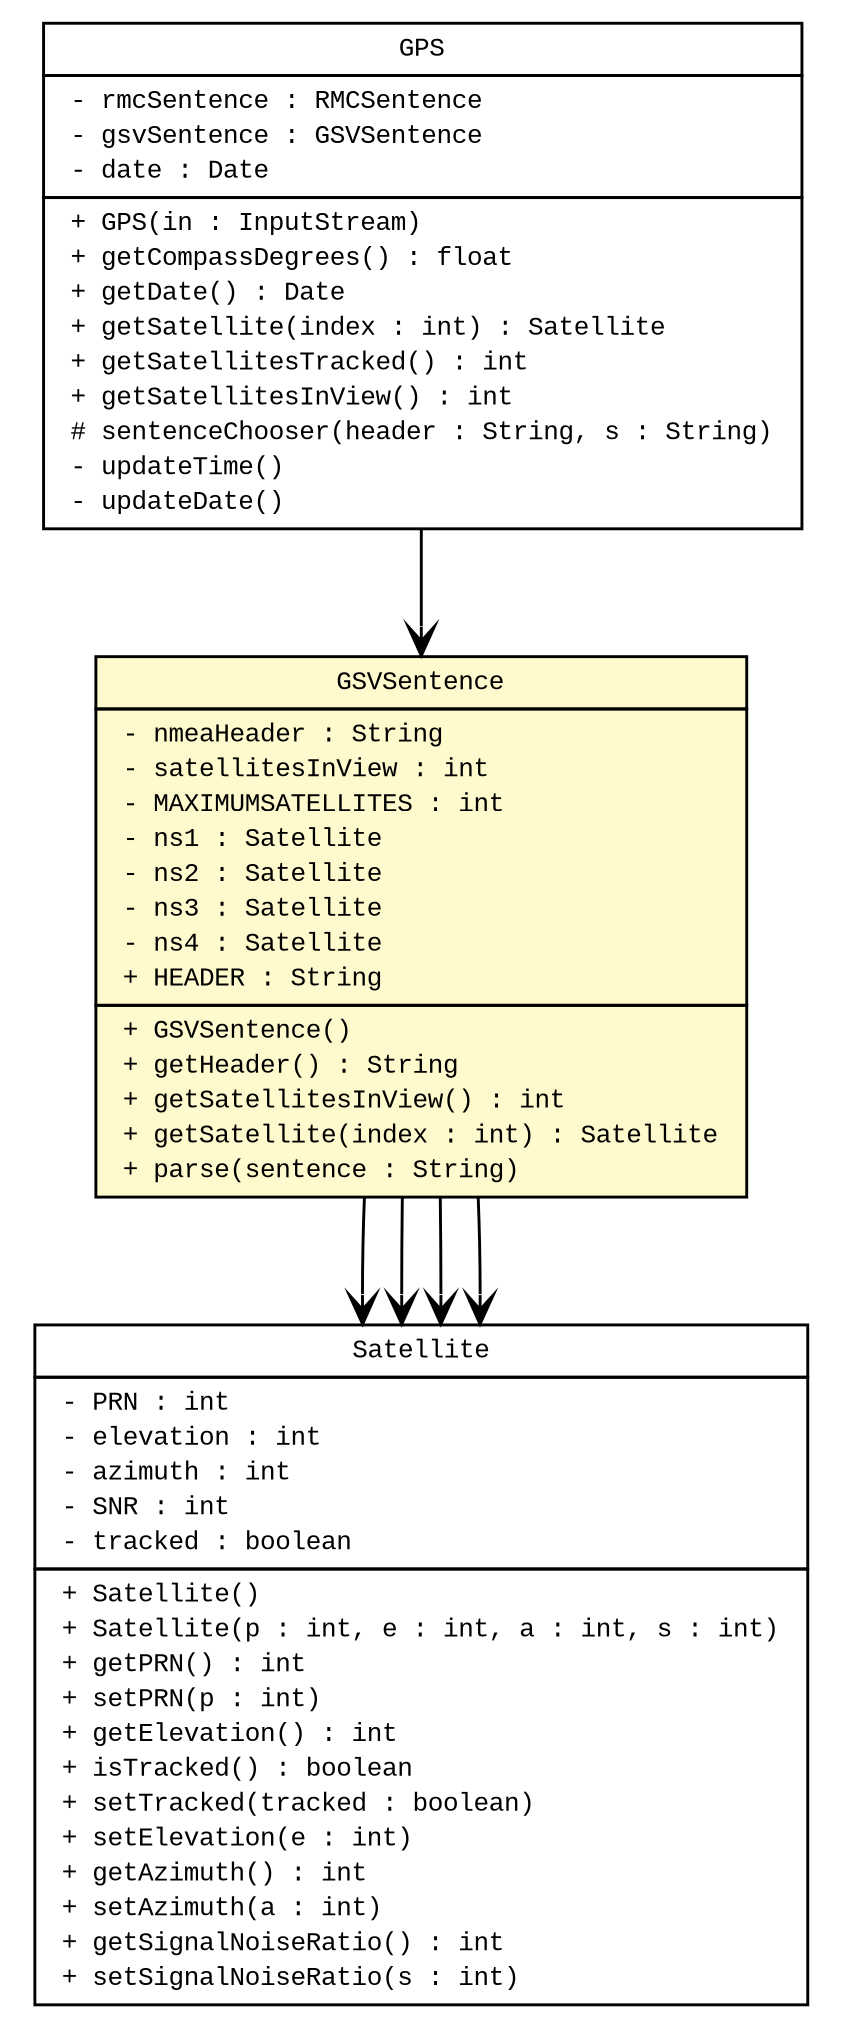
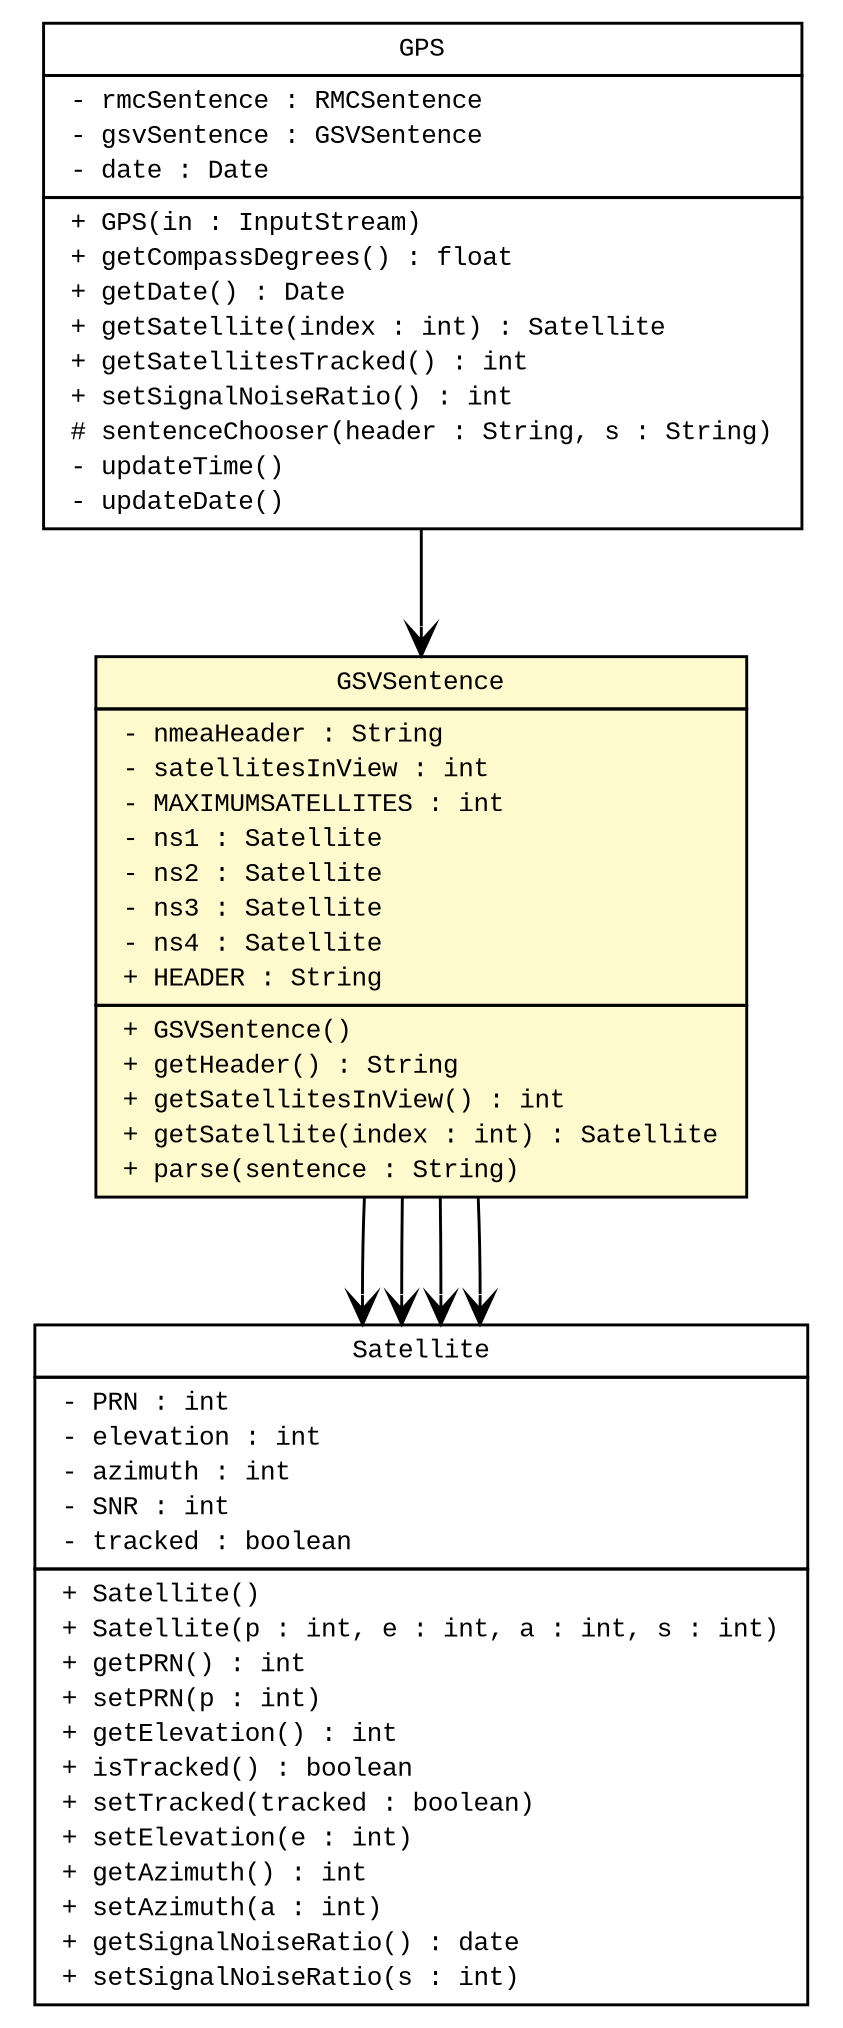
(292, 397) -> (292, 397)
(283, 1942) -> (292, 1942)
